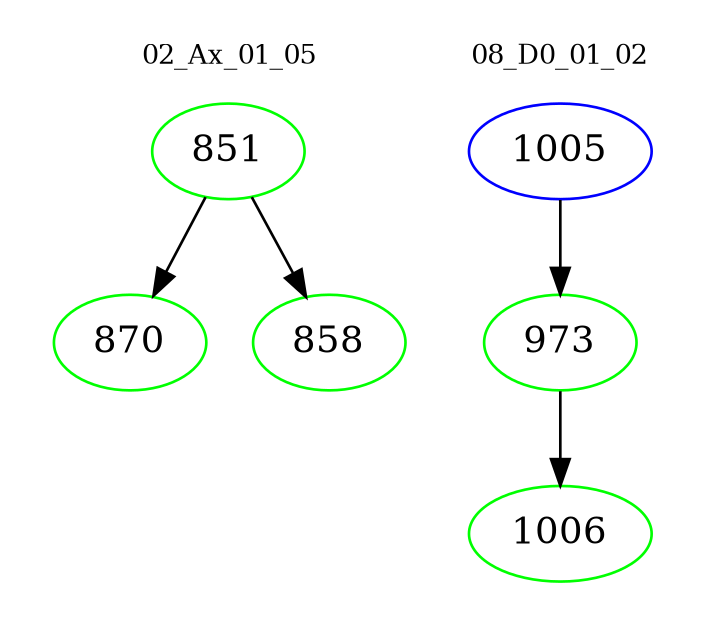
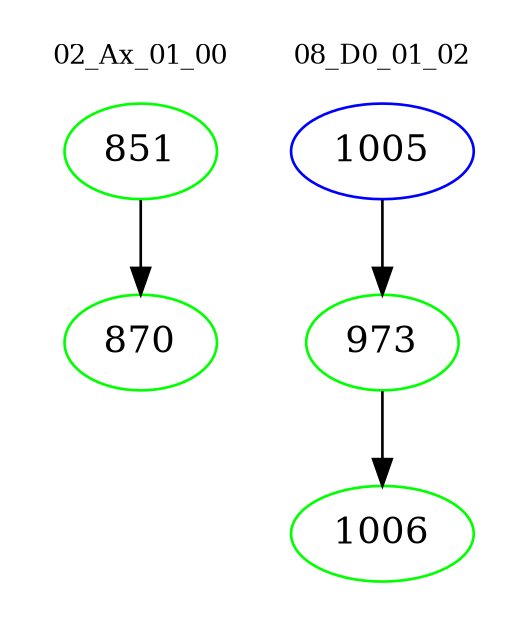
(230, 57) -> (141, 57)
(329, 343) -> none
